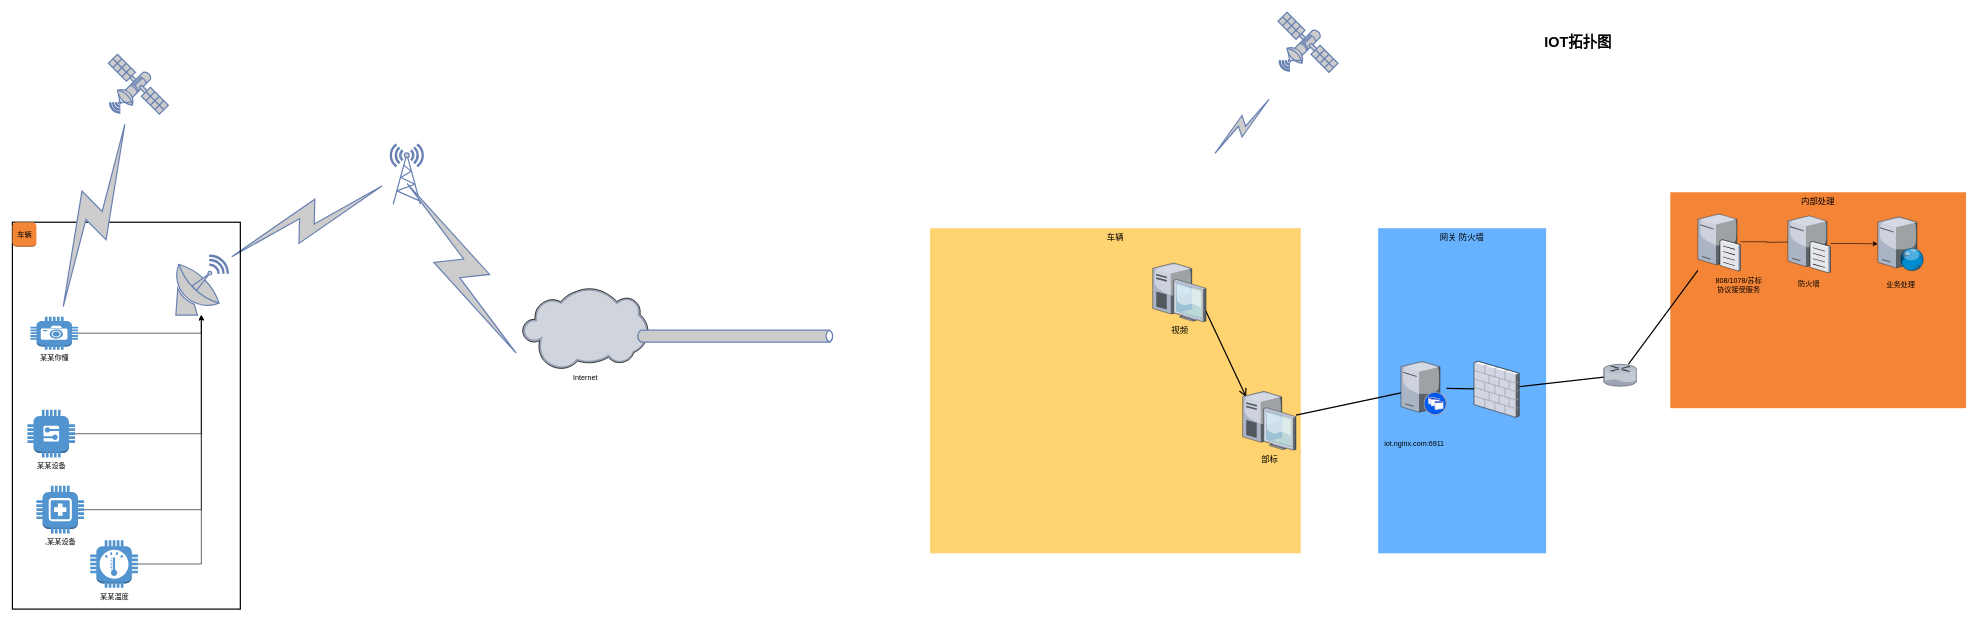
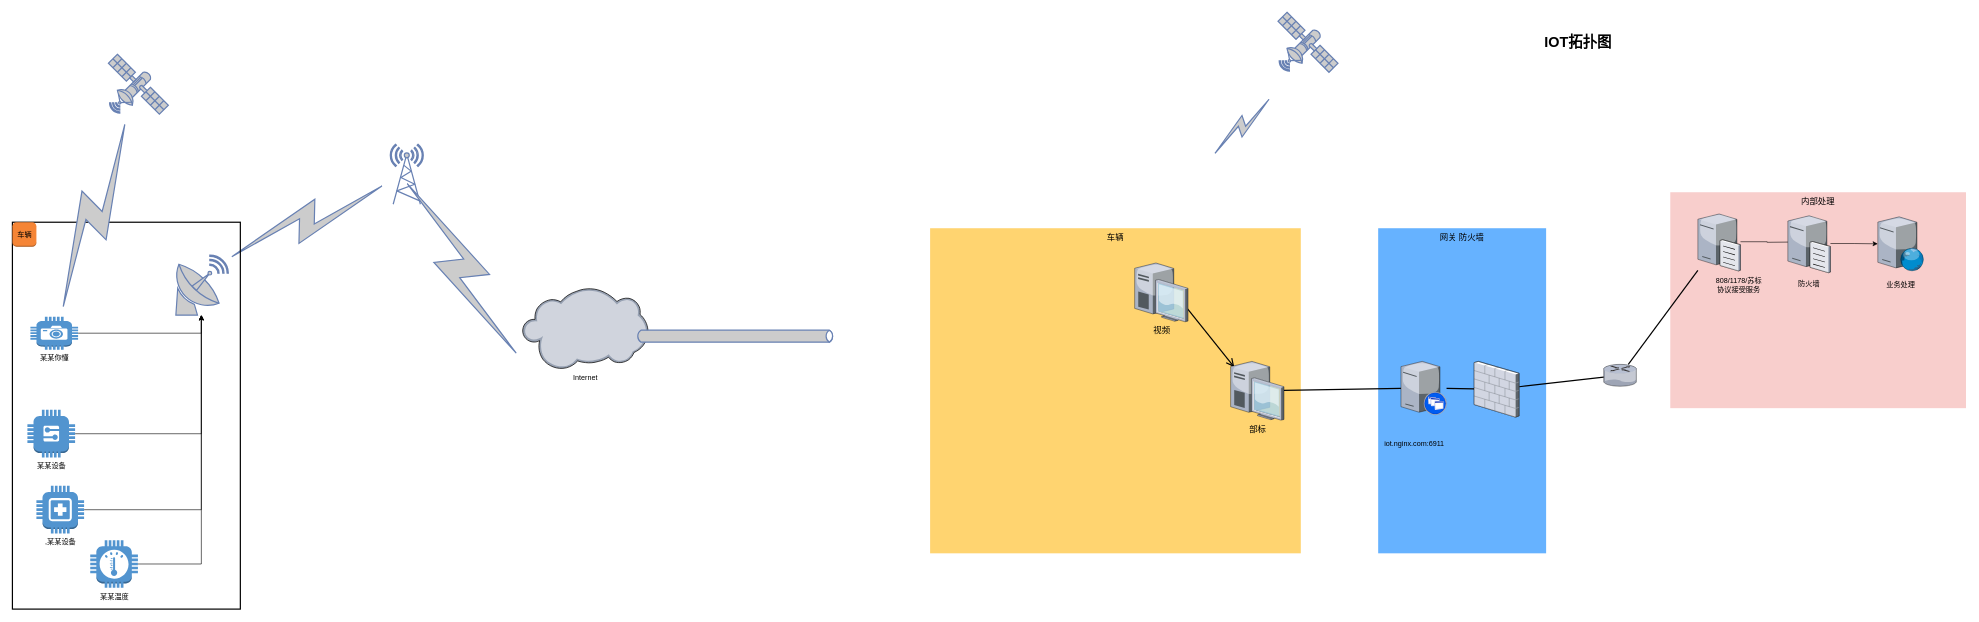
(1739, 285) -> (1739, 285)
(1180, 293) -> (1162, 293)
(1819, 300) -> (1819, 300)
(1270, 421) -> (1258, 391)
